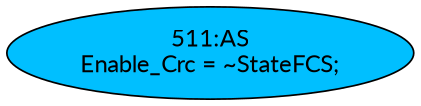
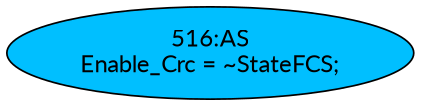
(210, 53) -> (210, 53)
